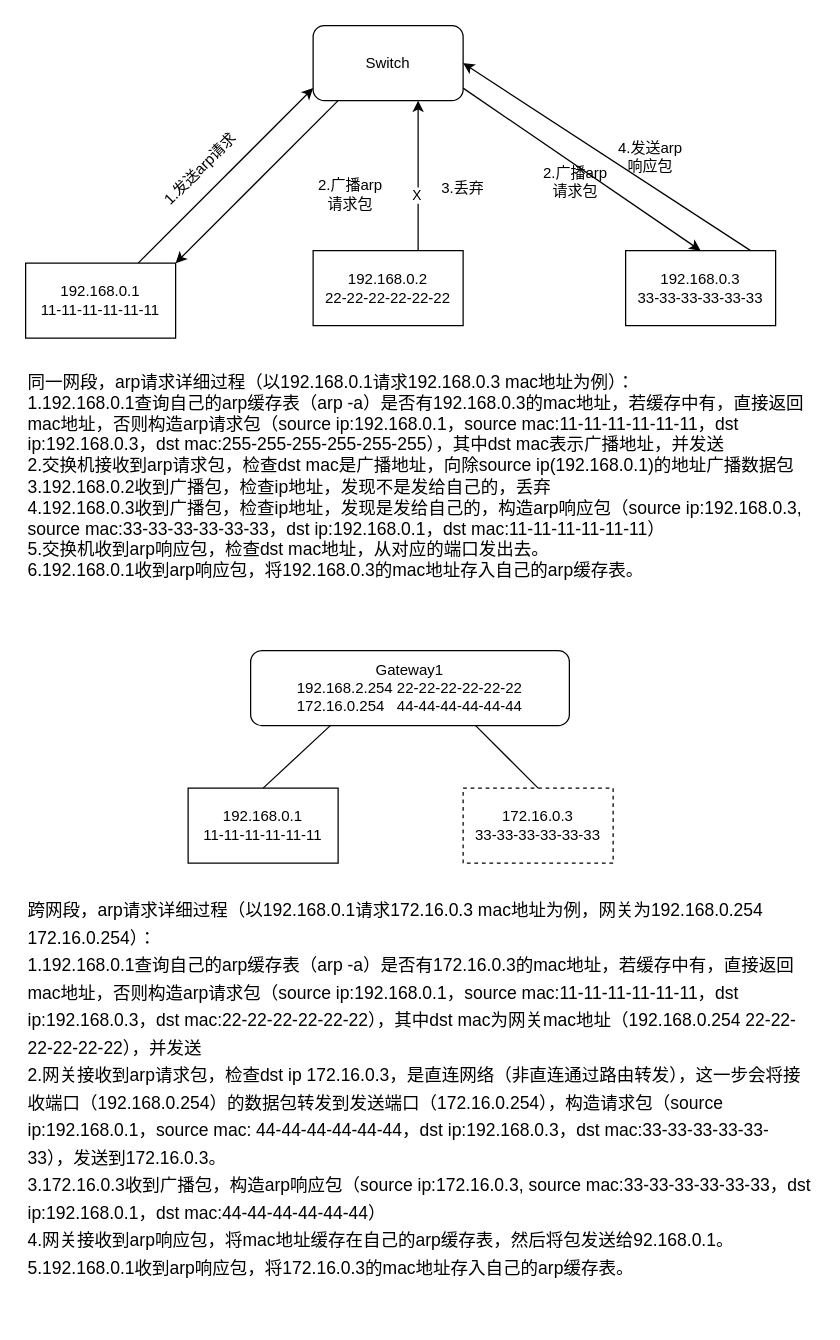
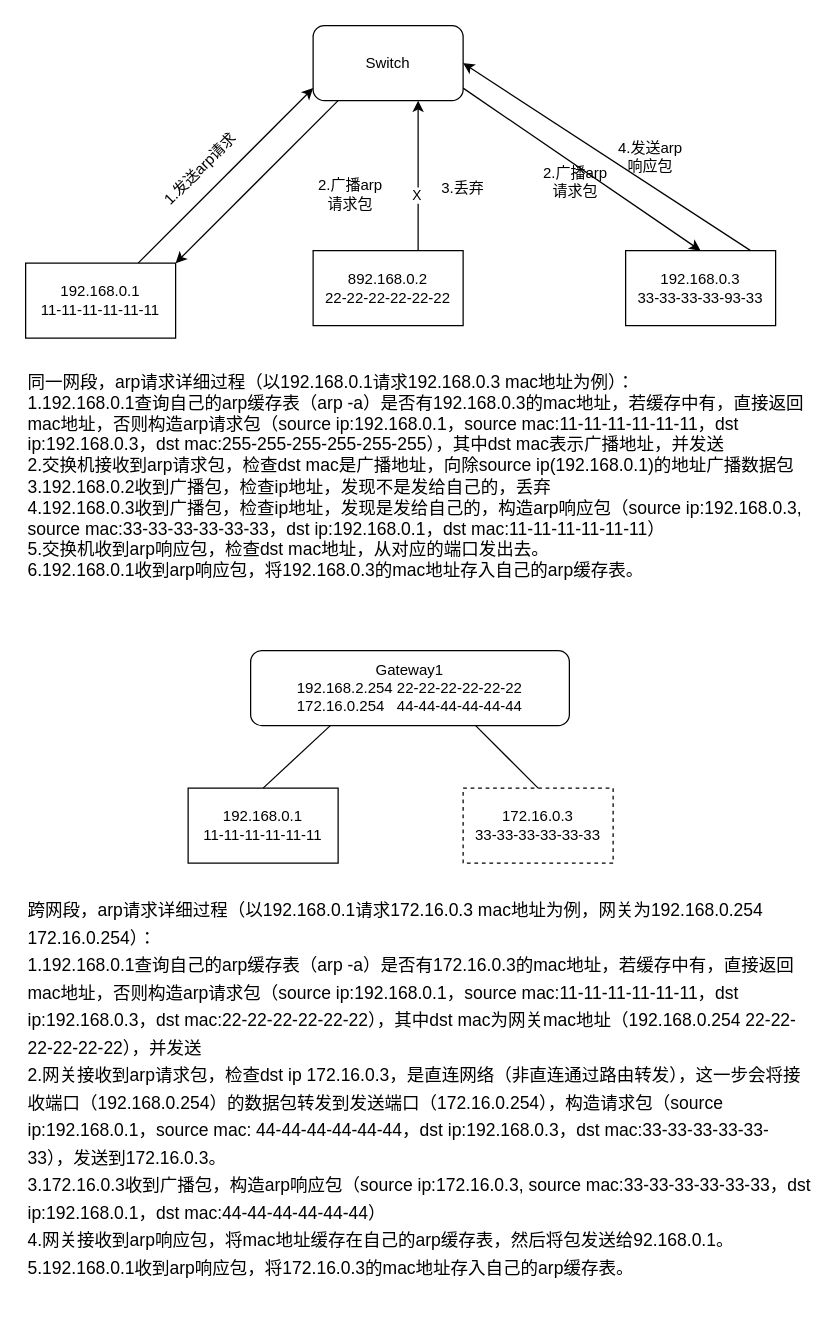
(388, 288) -> (388, 288)
(701, 288) -> (701, 288)
